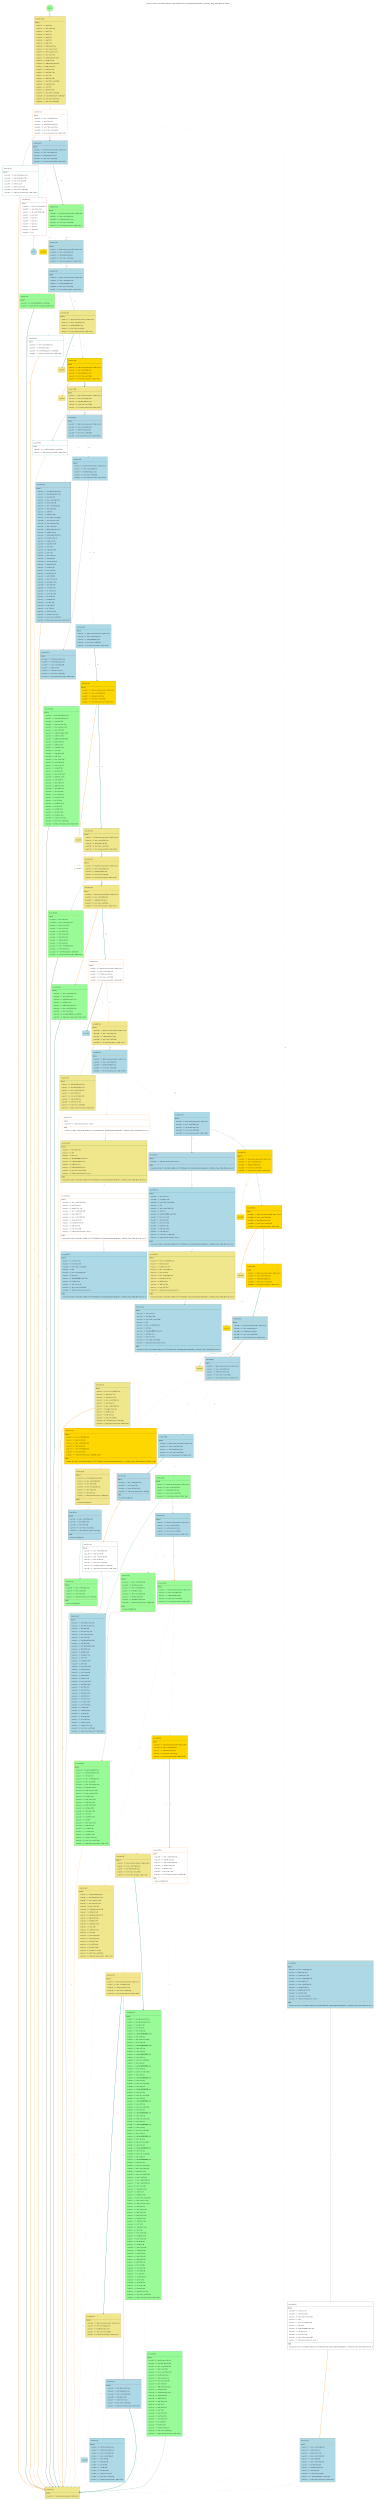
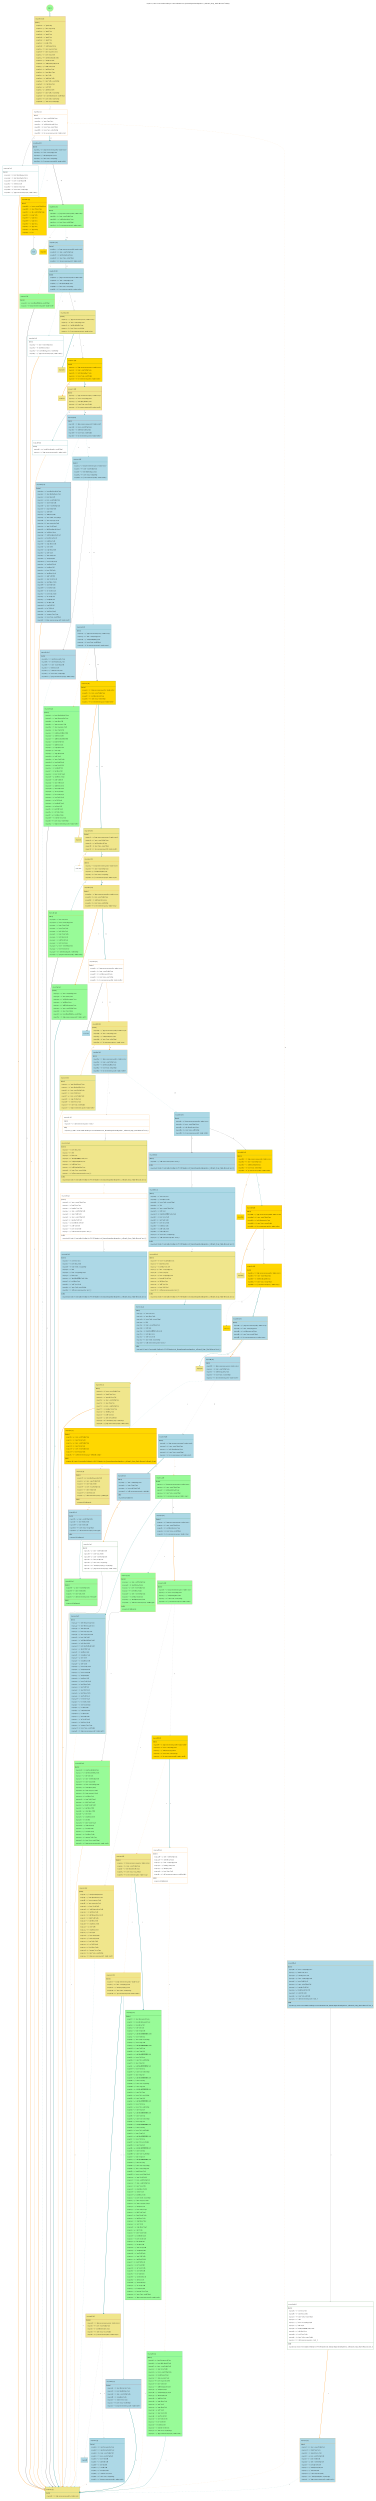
(34, 216) -> (34, 216)
